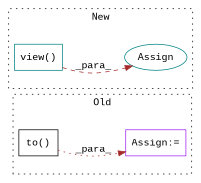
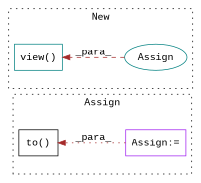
(94, 73) -> (97, 57)
(102, 103) -> (102, 103)
(88, 156) -> (95, 143)
